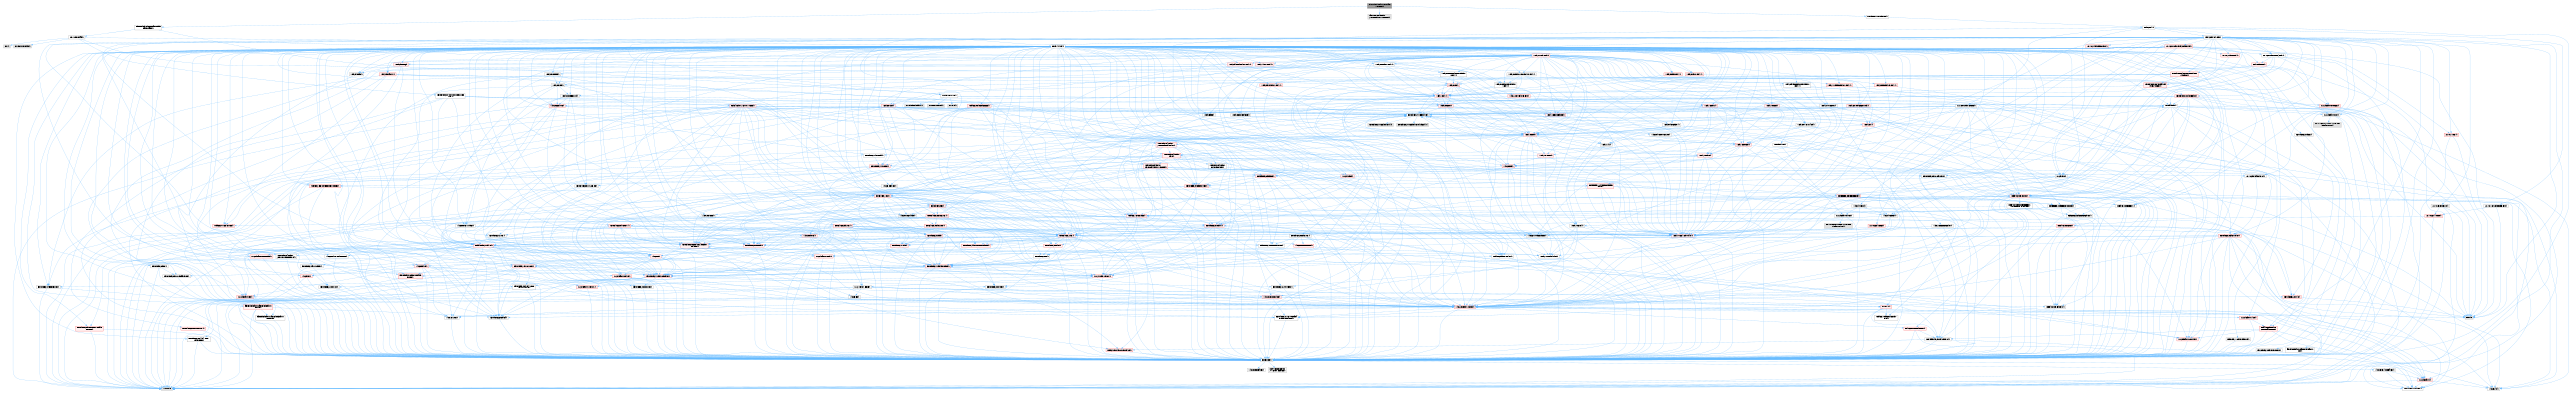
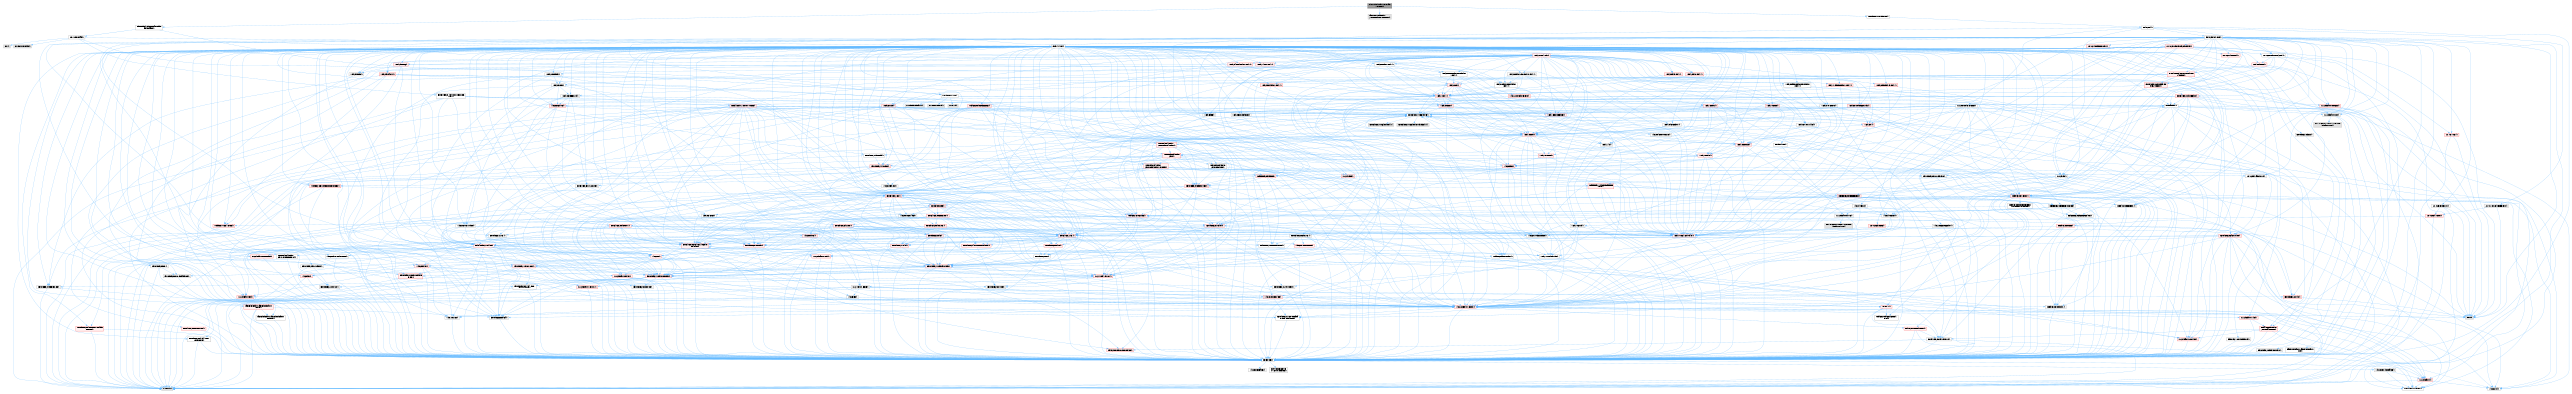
(1938, 339) -> (1939, 339)
